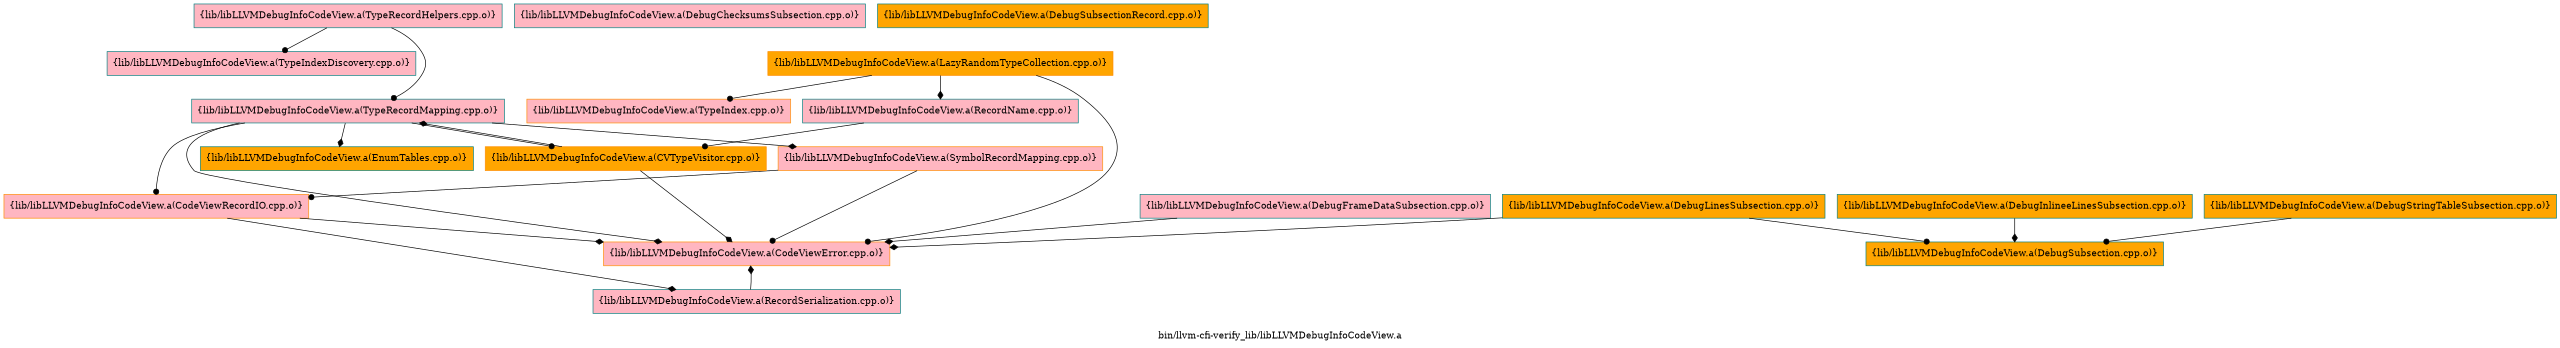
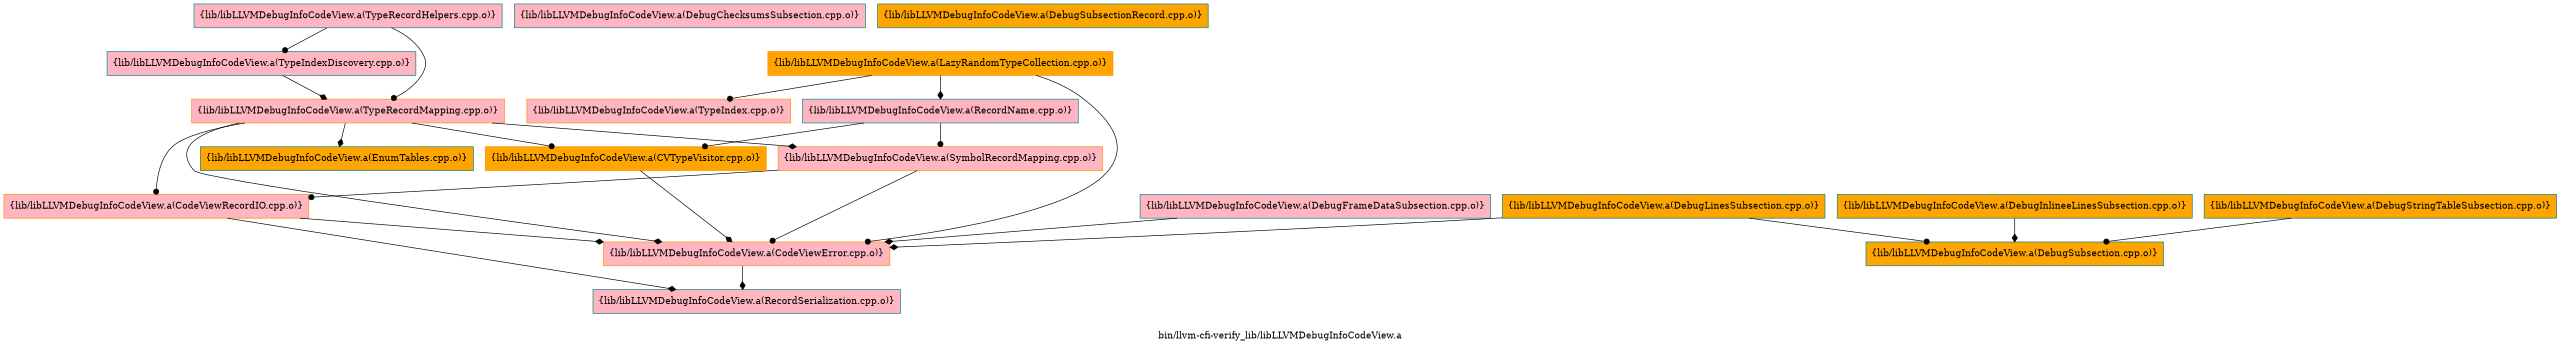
(348, 111) -> (348, 111)
none -> (940, 132)
(495, 135) -> (301, 85)
(751, 282) -> (742, 274)
